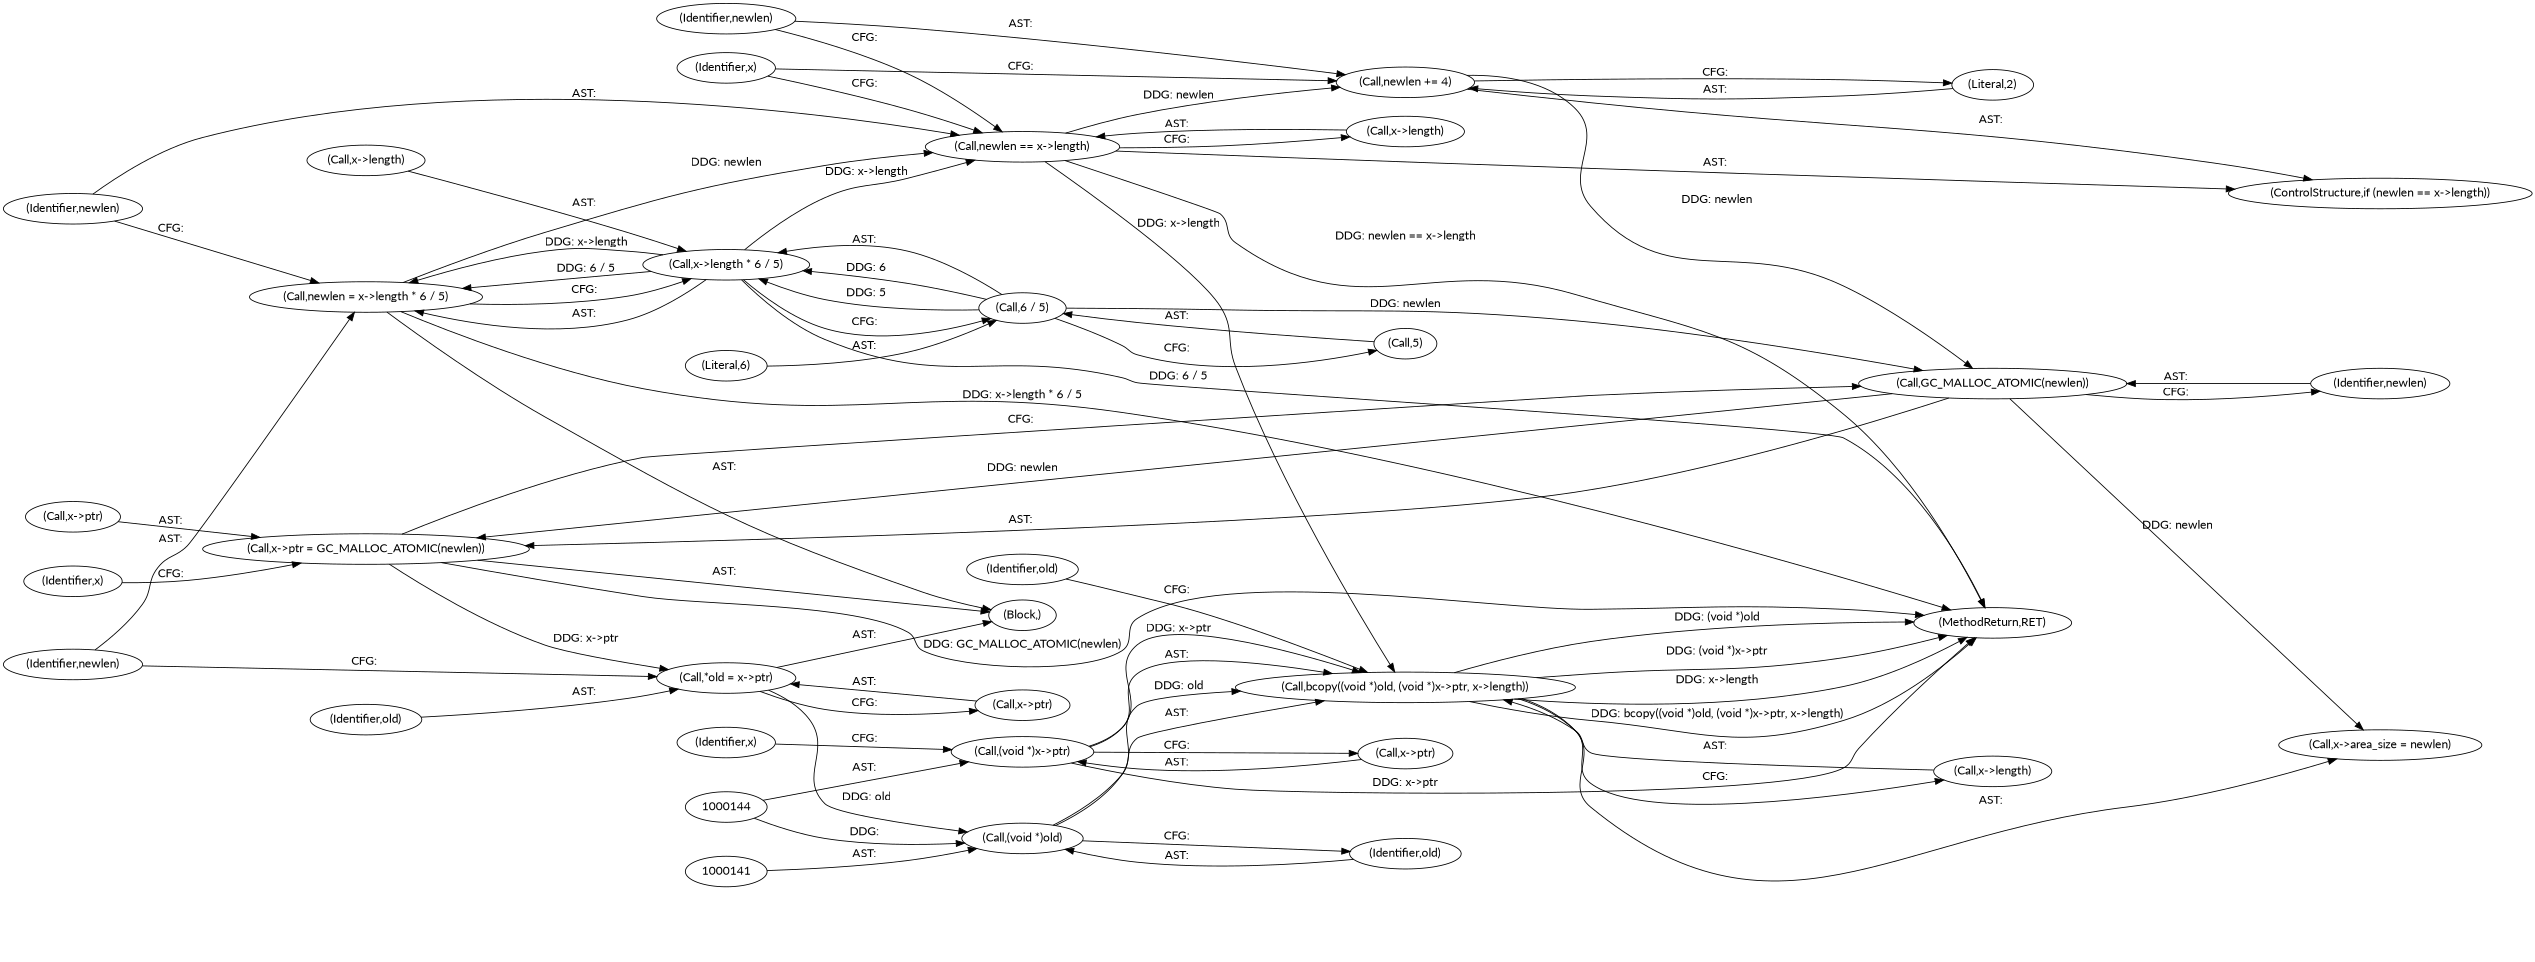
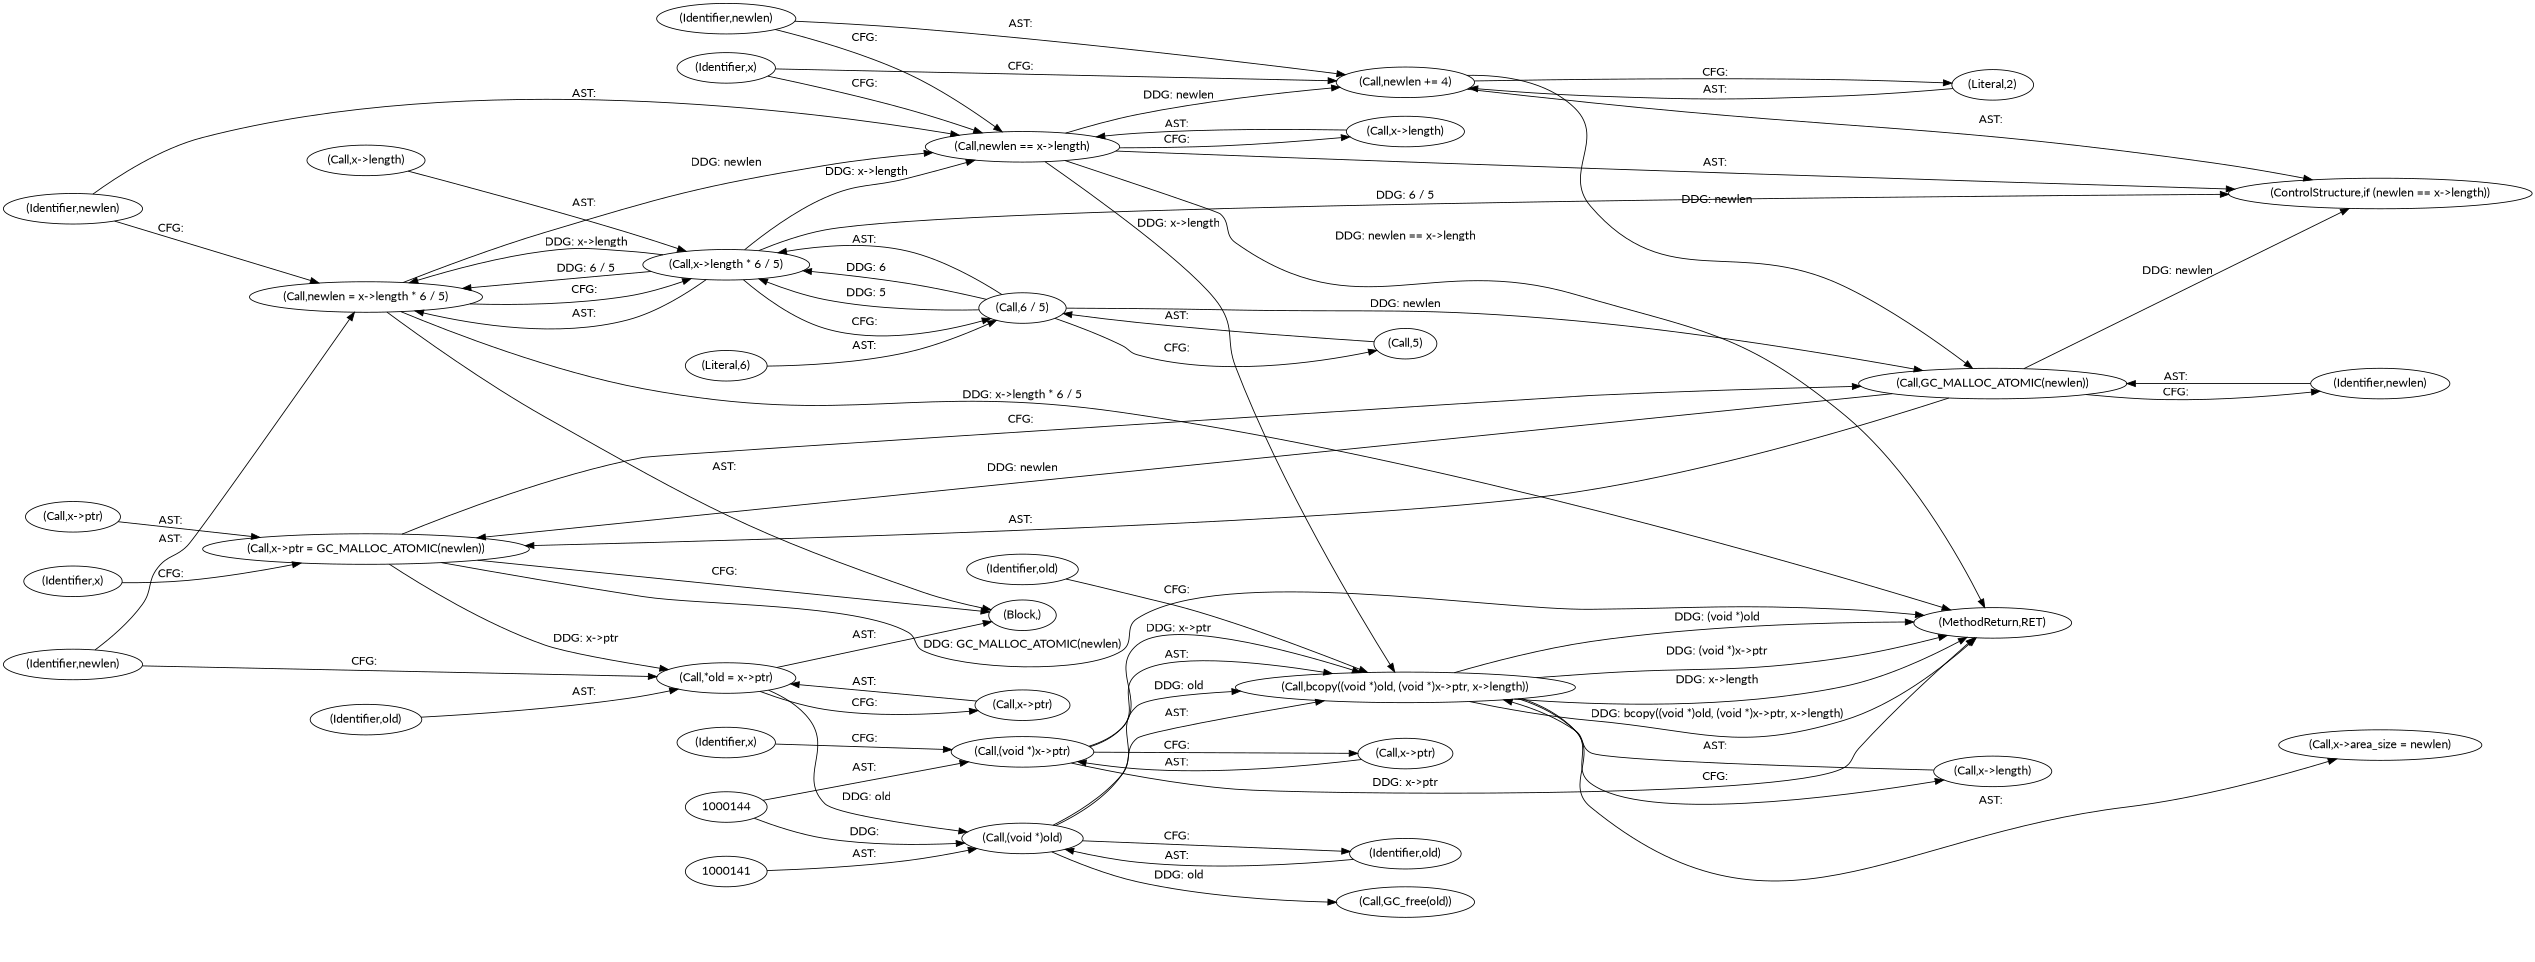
(1388, 401) -> (1487, 203)
(2183, 561) -> (2183, 290)
(726, 572) -> (726, 572)
none -> (1405, 902)
